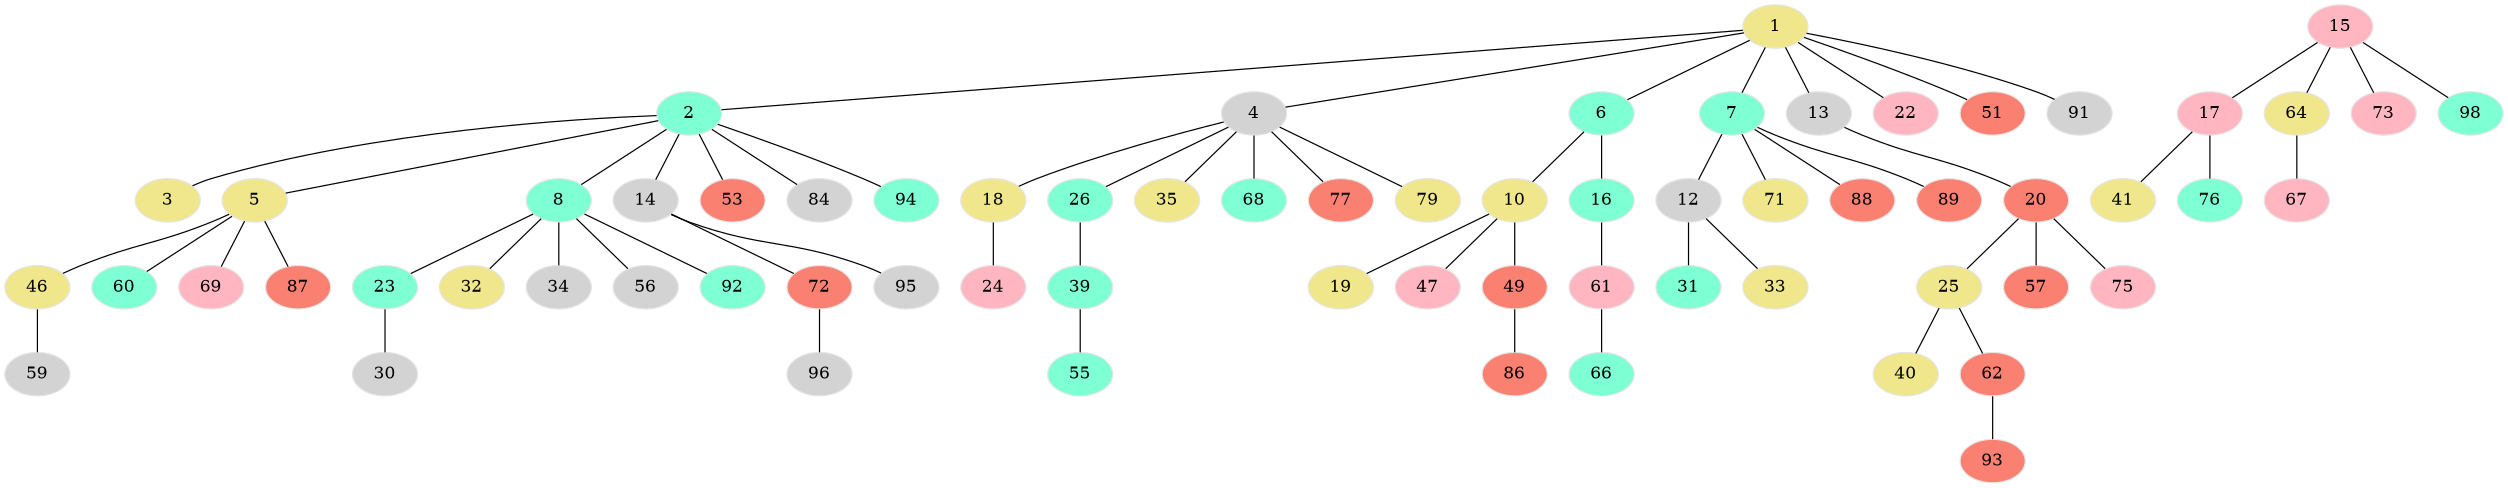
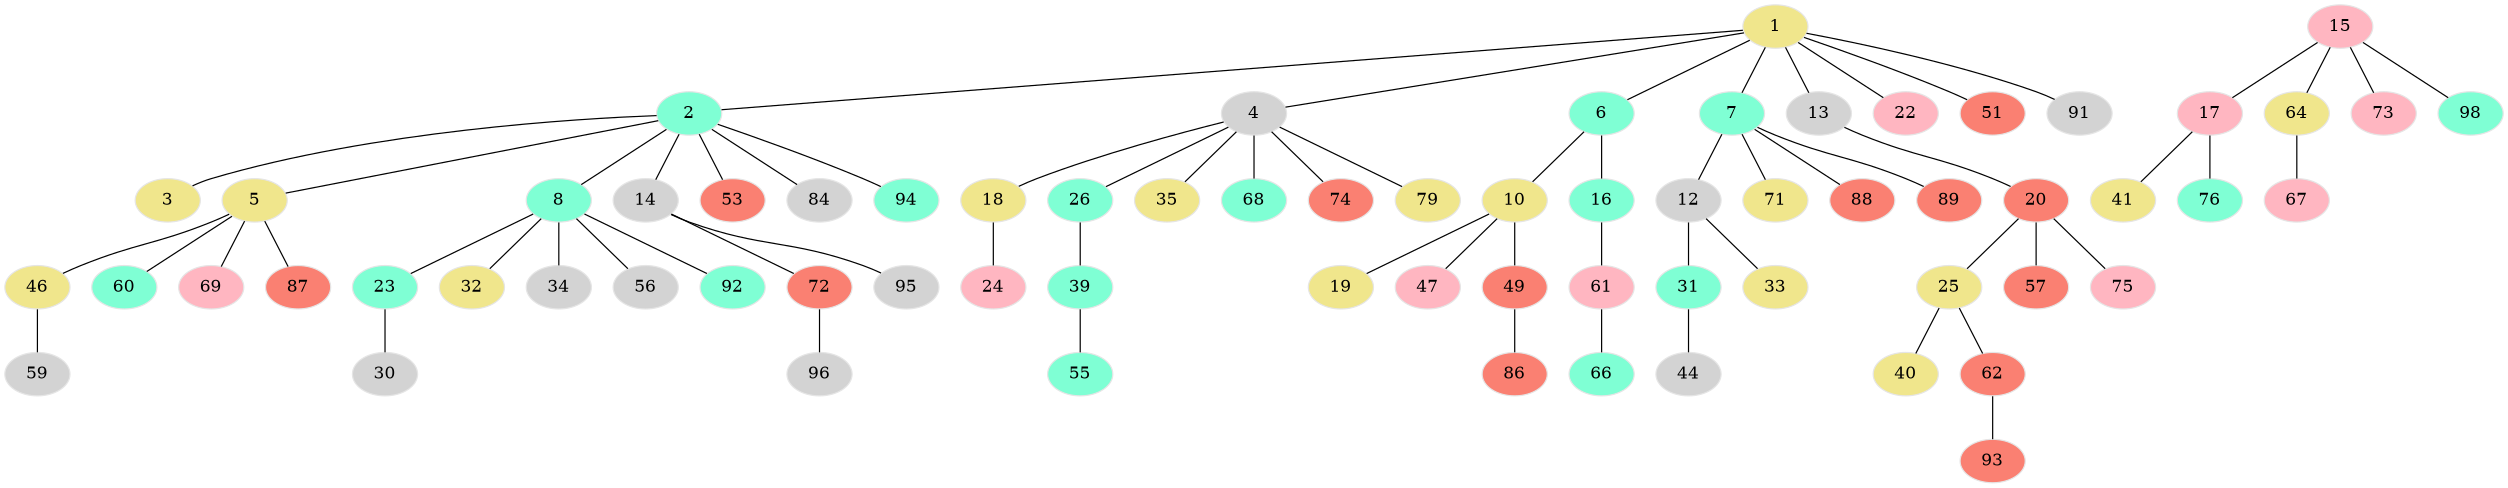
(1341, 200) -> (1341, 200)
none -> (1689, 374)
